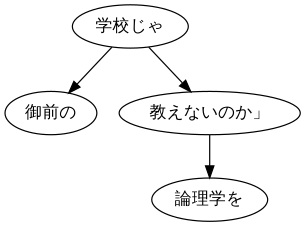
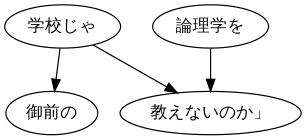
(210, 150) -> (211, 64)
